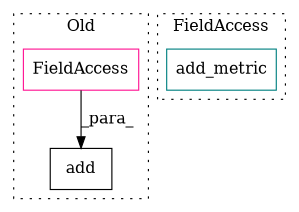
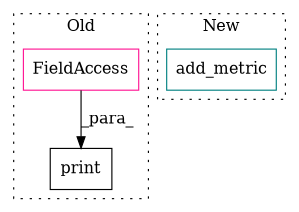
(221, 27) -> (221, 27)
(81, 169) -> (81, 169)
